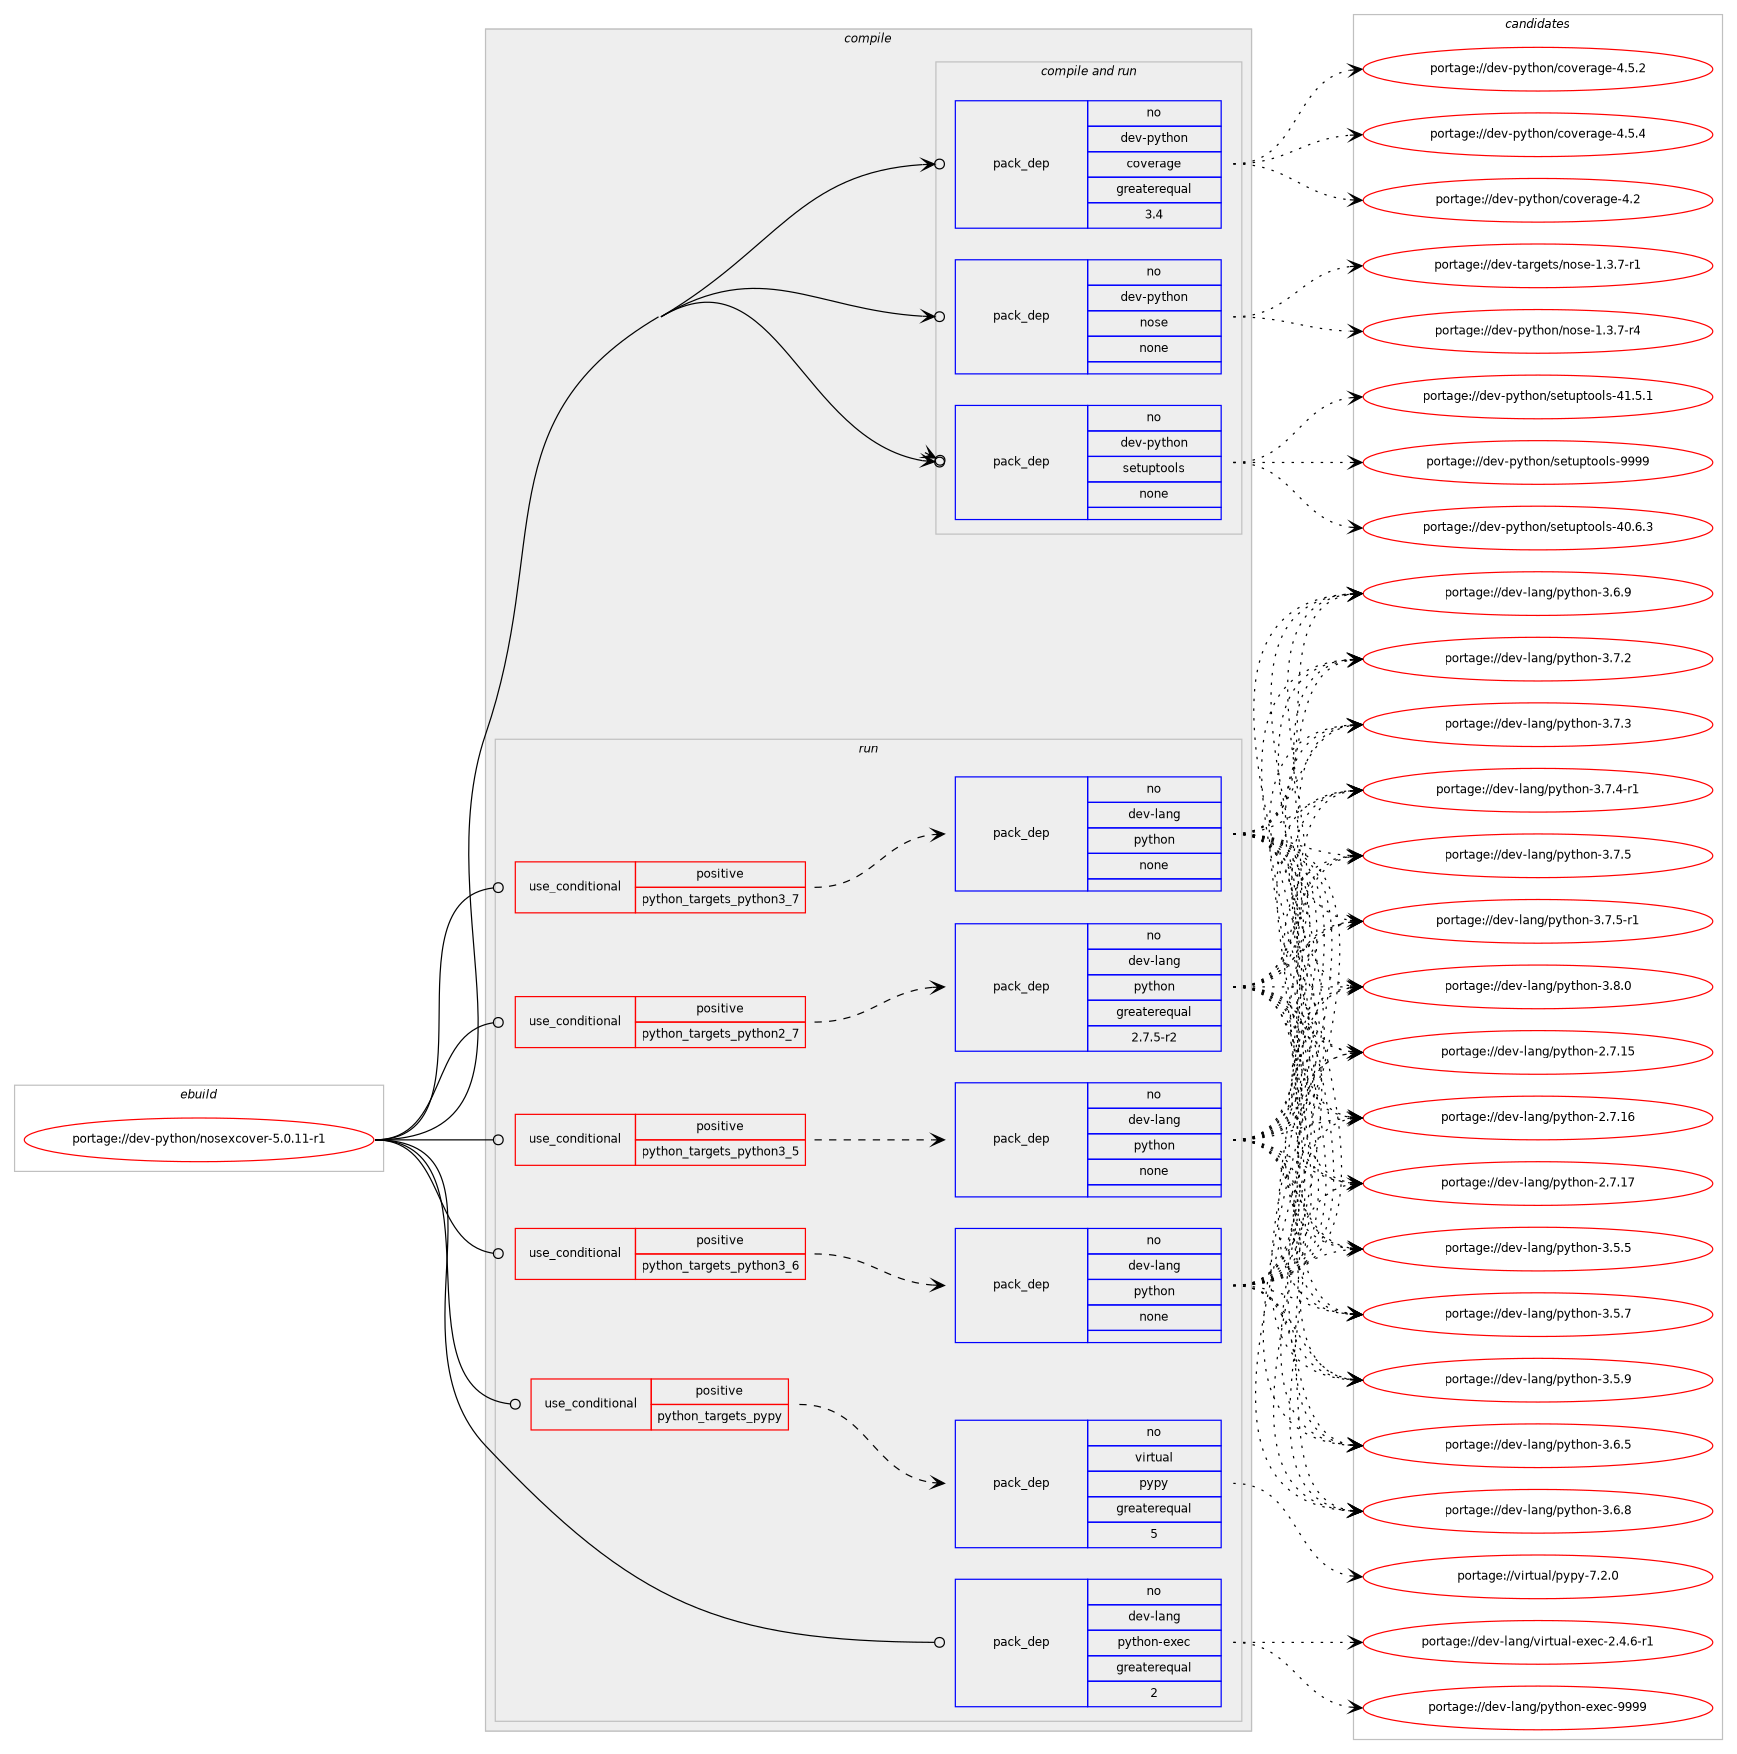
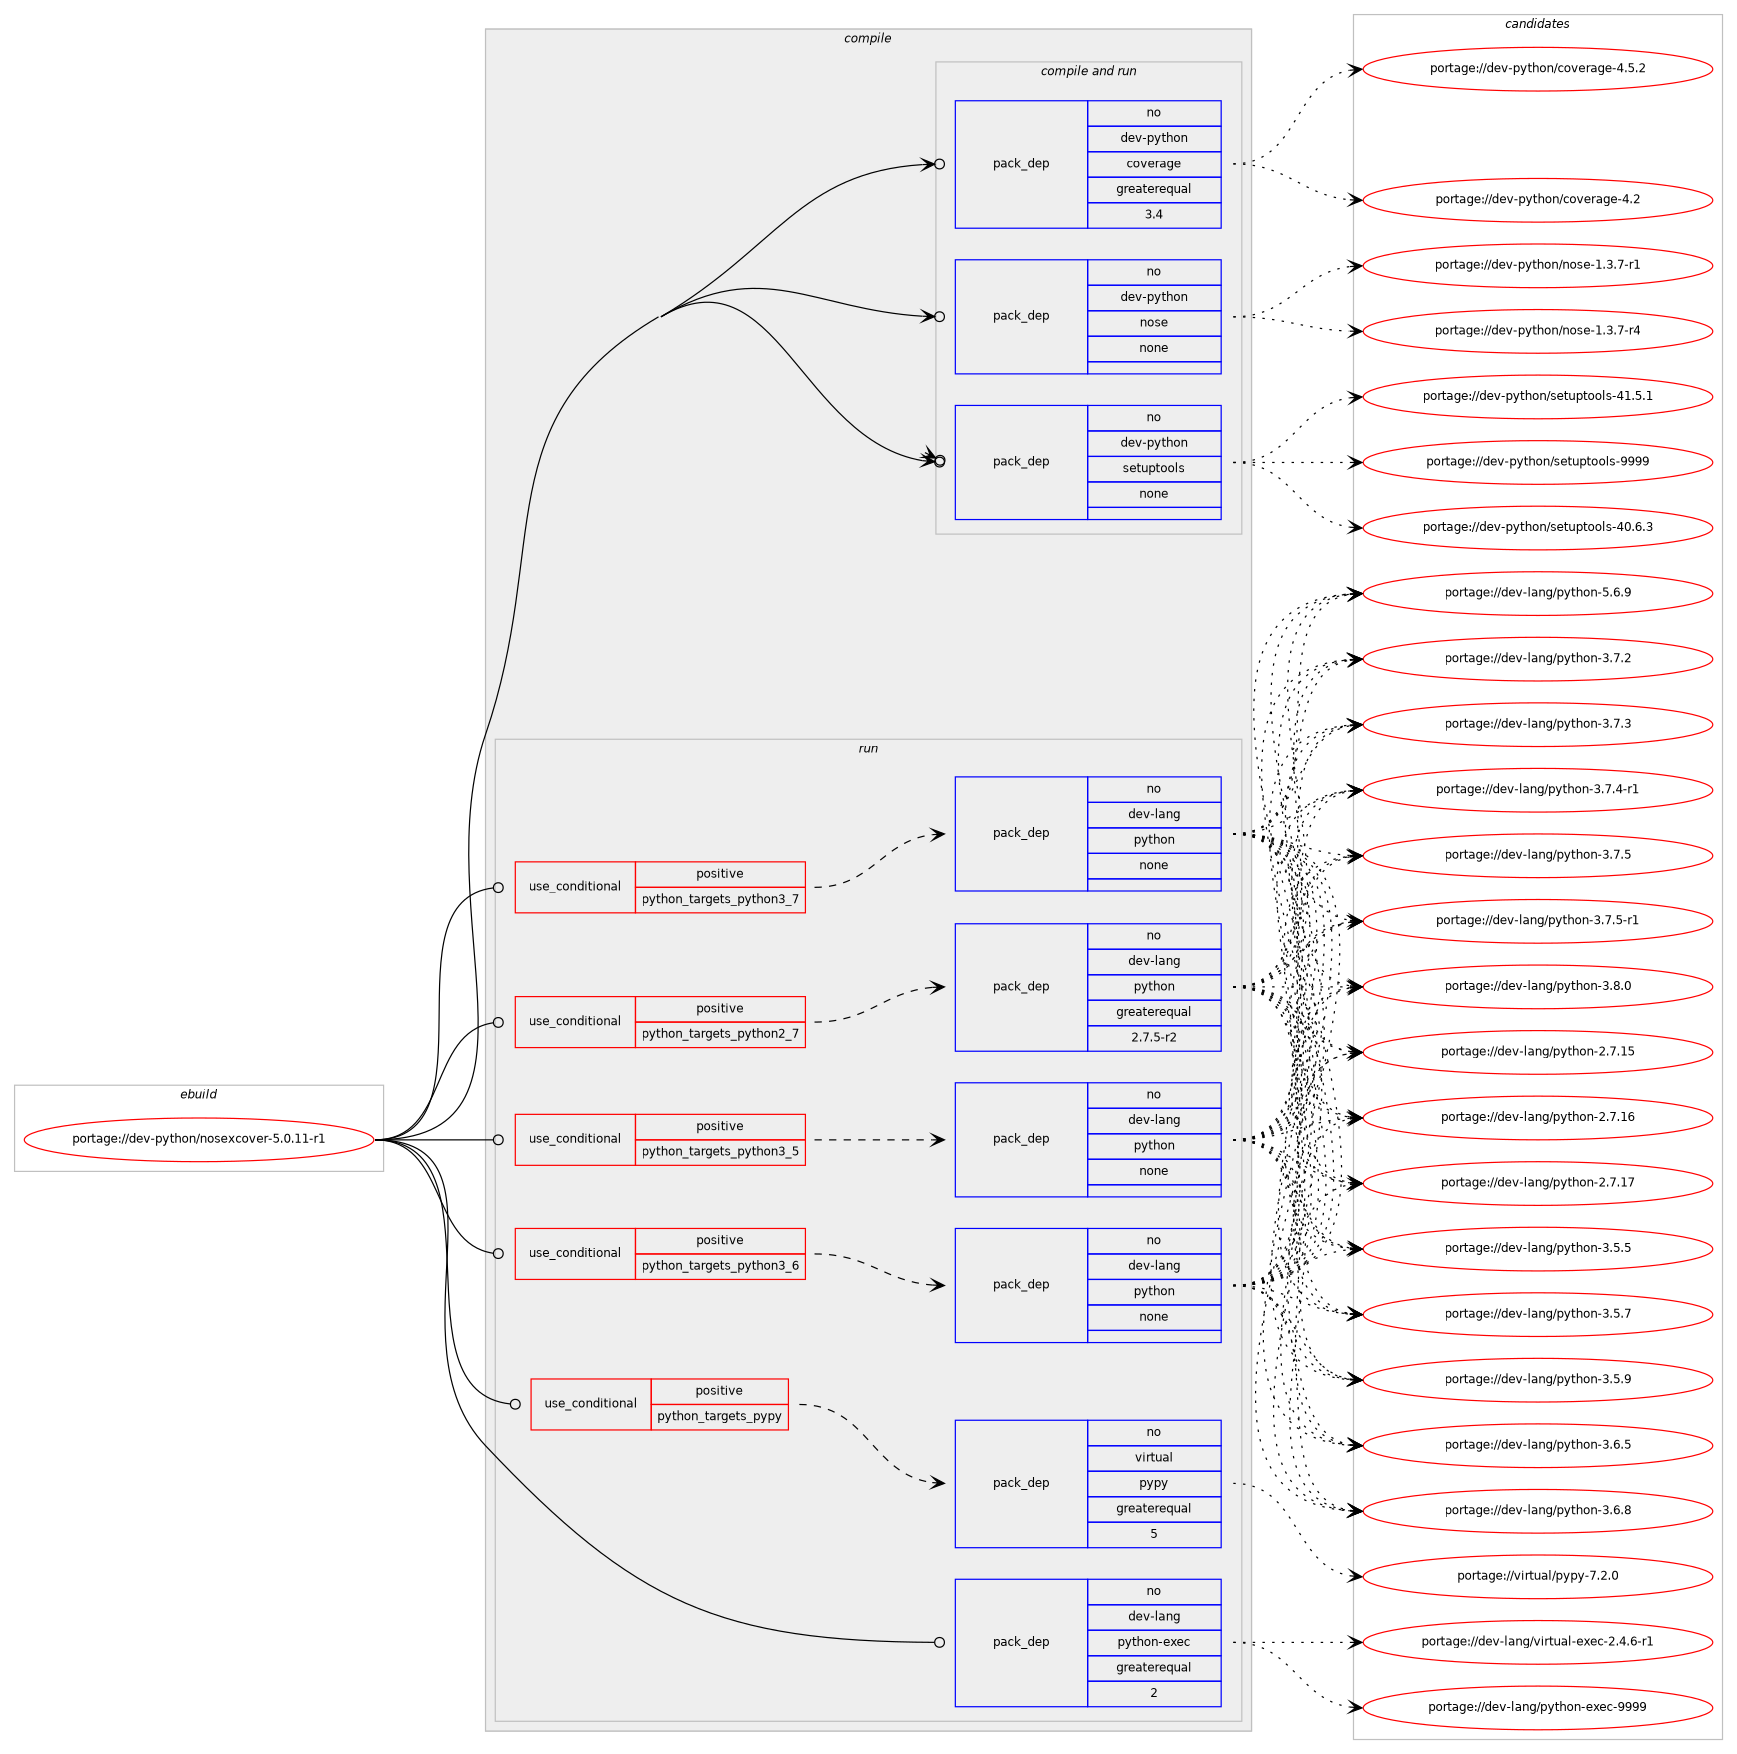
(1538, 135) -> none
(1538, 266) -> (1538, 266)
(1538, 594) -> (1538, 594)
